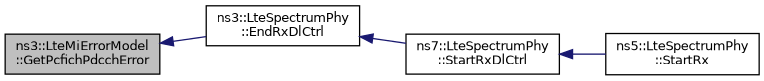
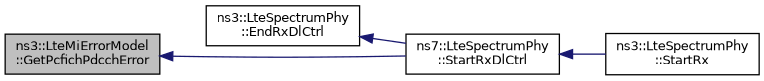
(190, 39) -> (289, 57)
(682, 54) -> (682, 54)
